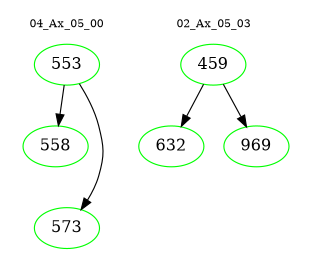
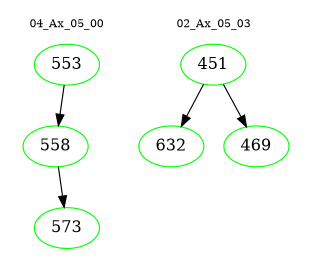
(213, 65) -> (213, 65)
(102, 141) -> (60, 181)
(256, 146) -> (256, 146)
